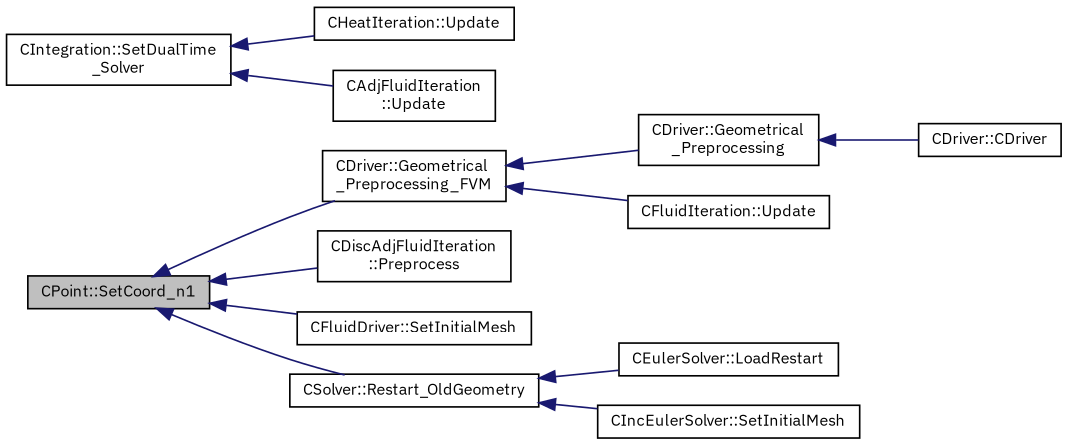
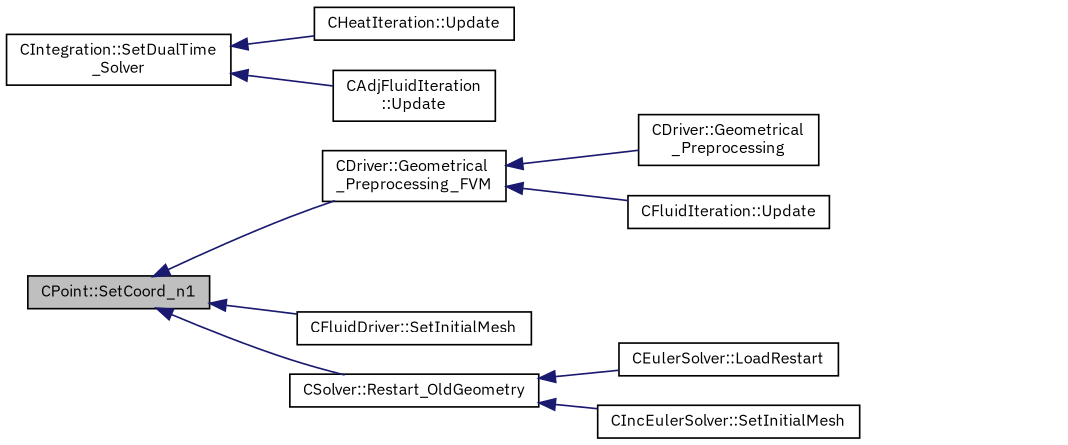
(990, 140) -> none
(414, 256) -> none
